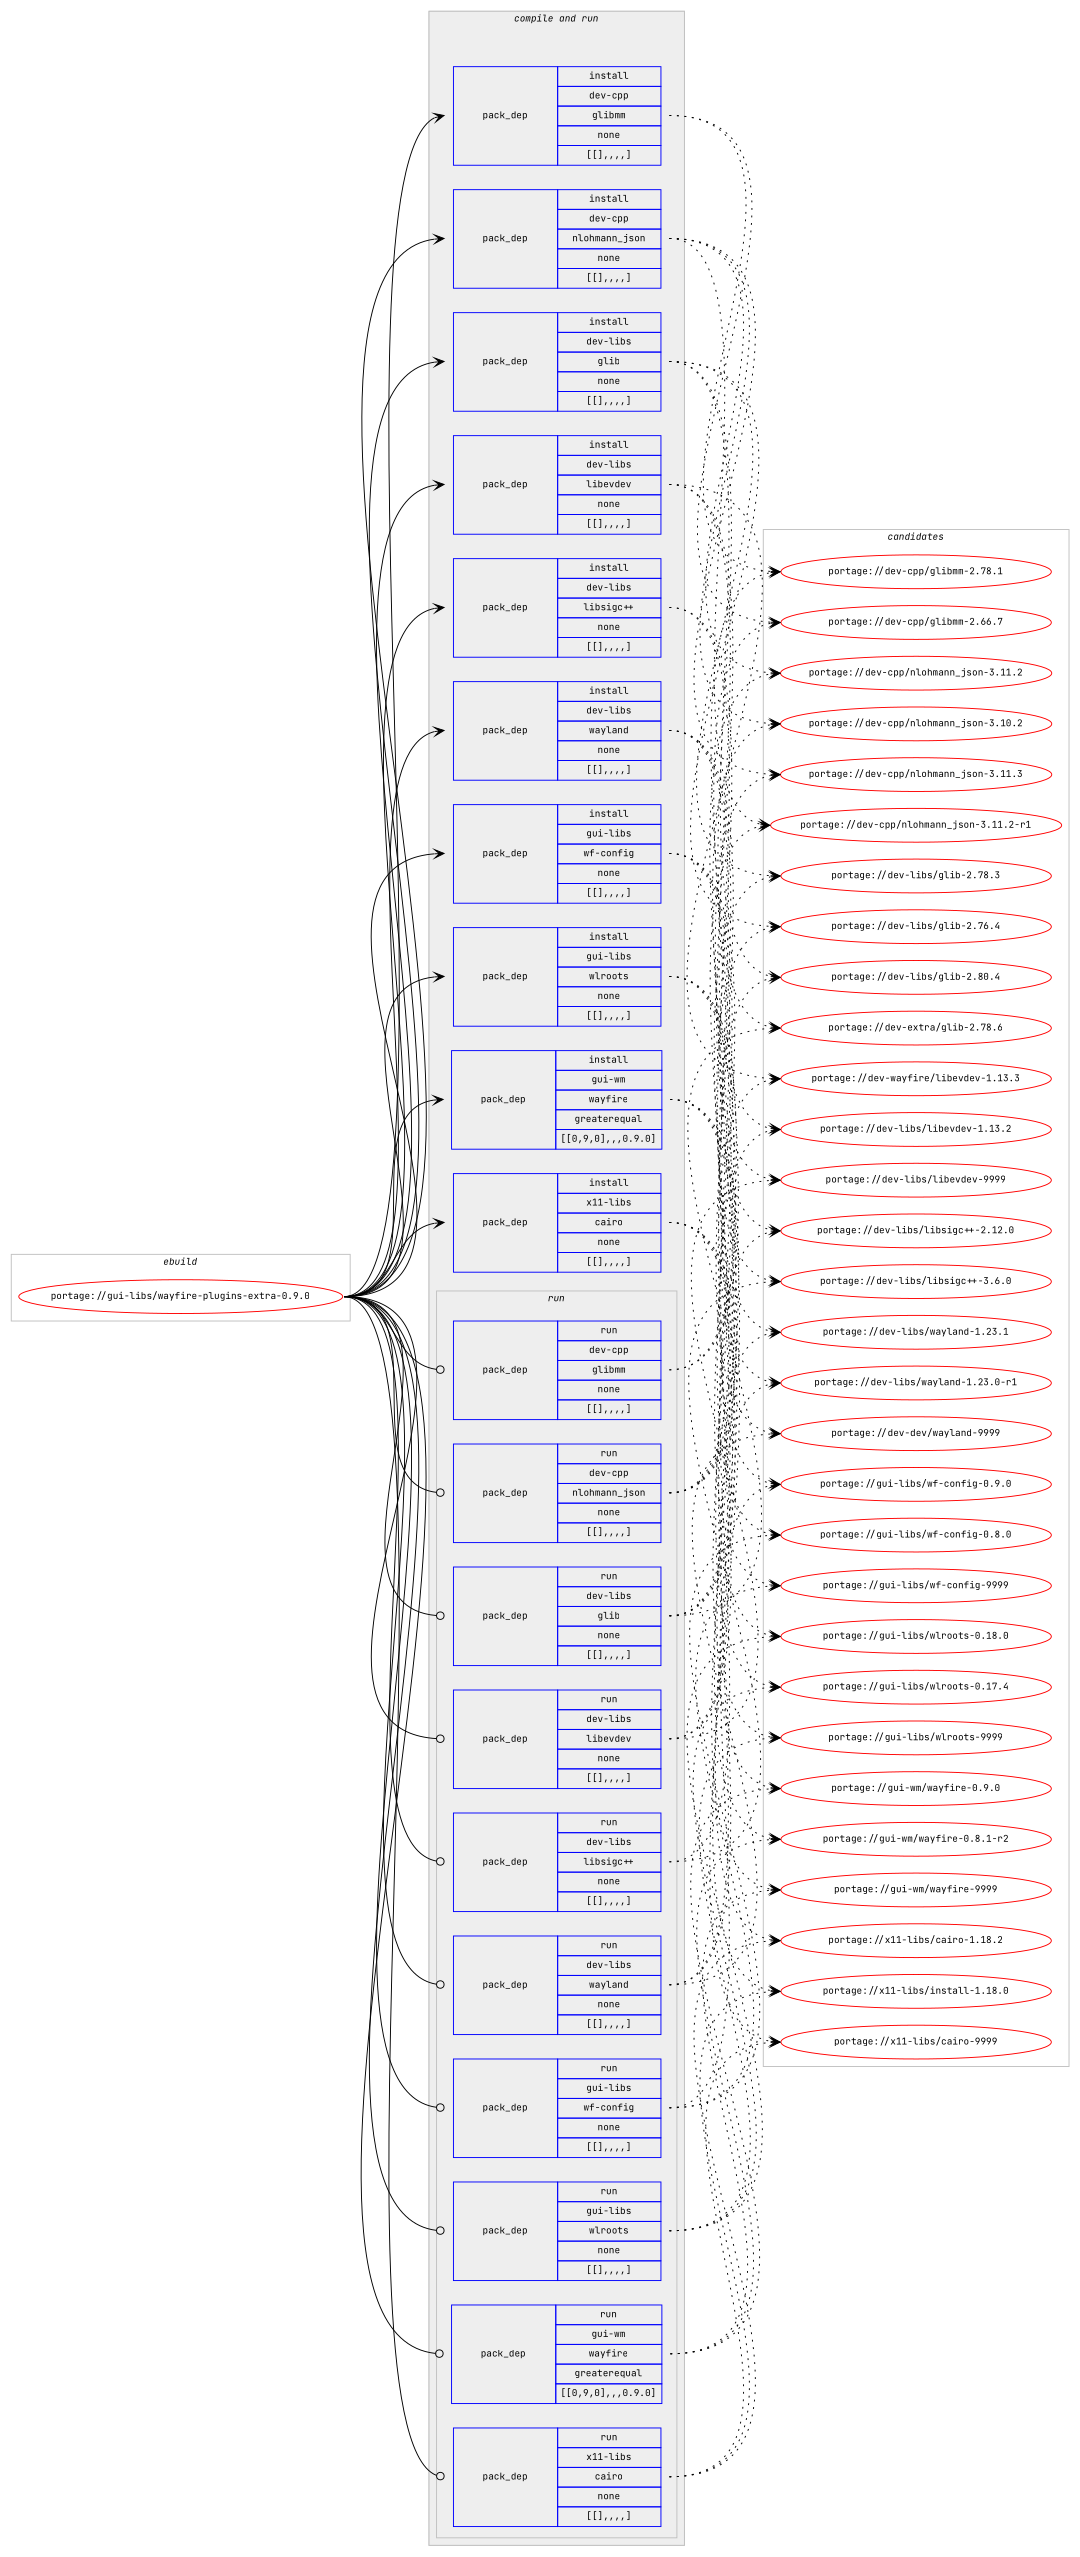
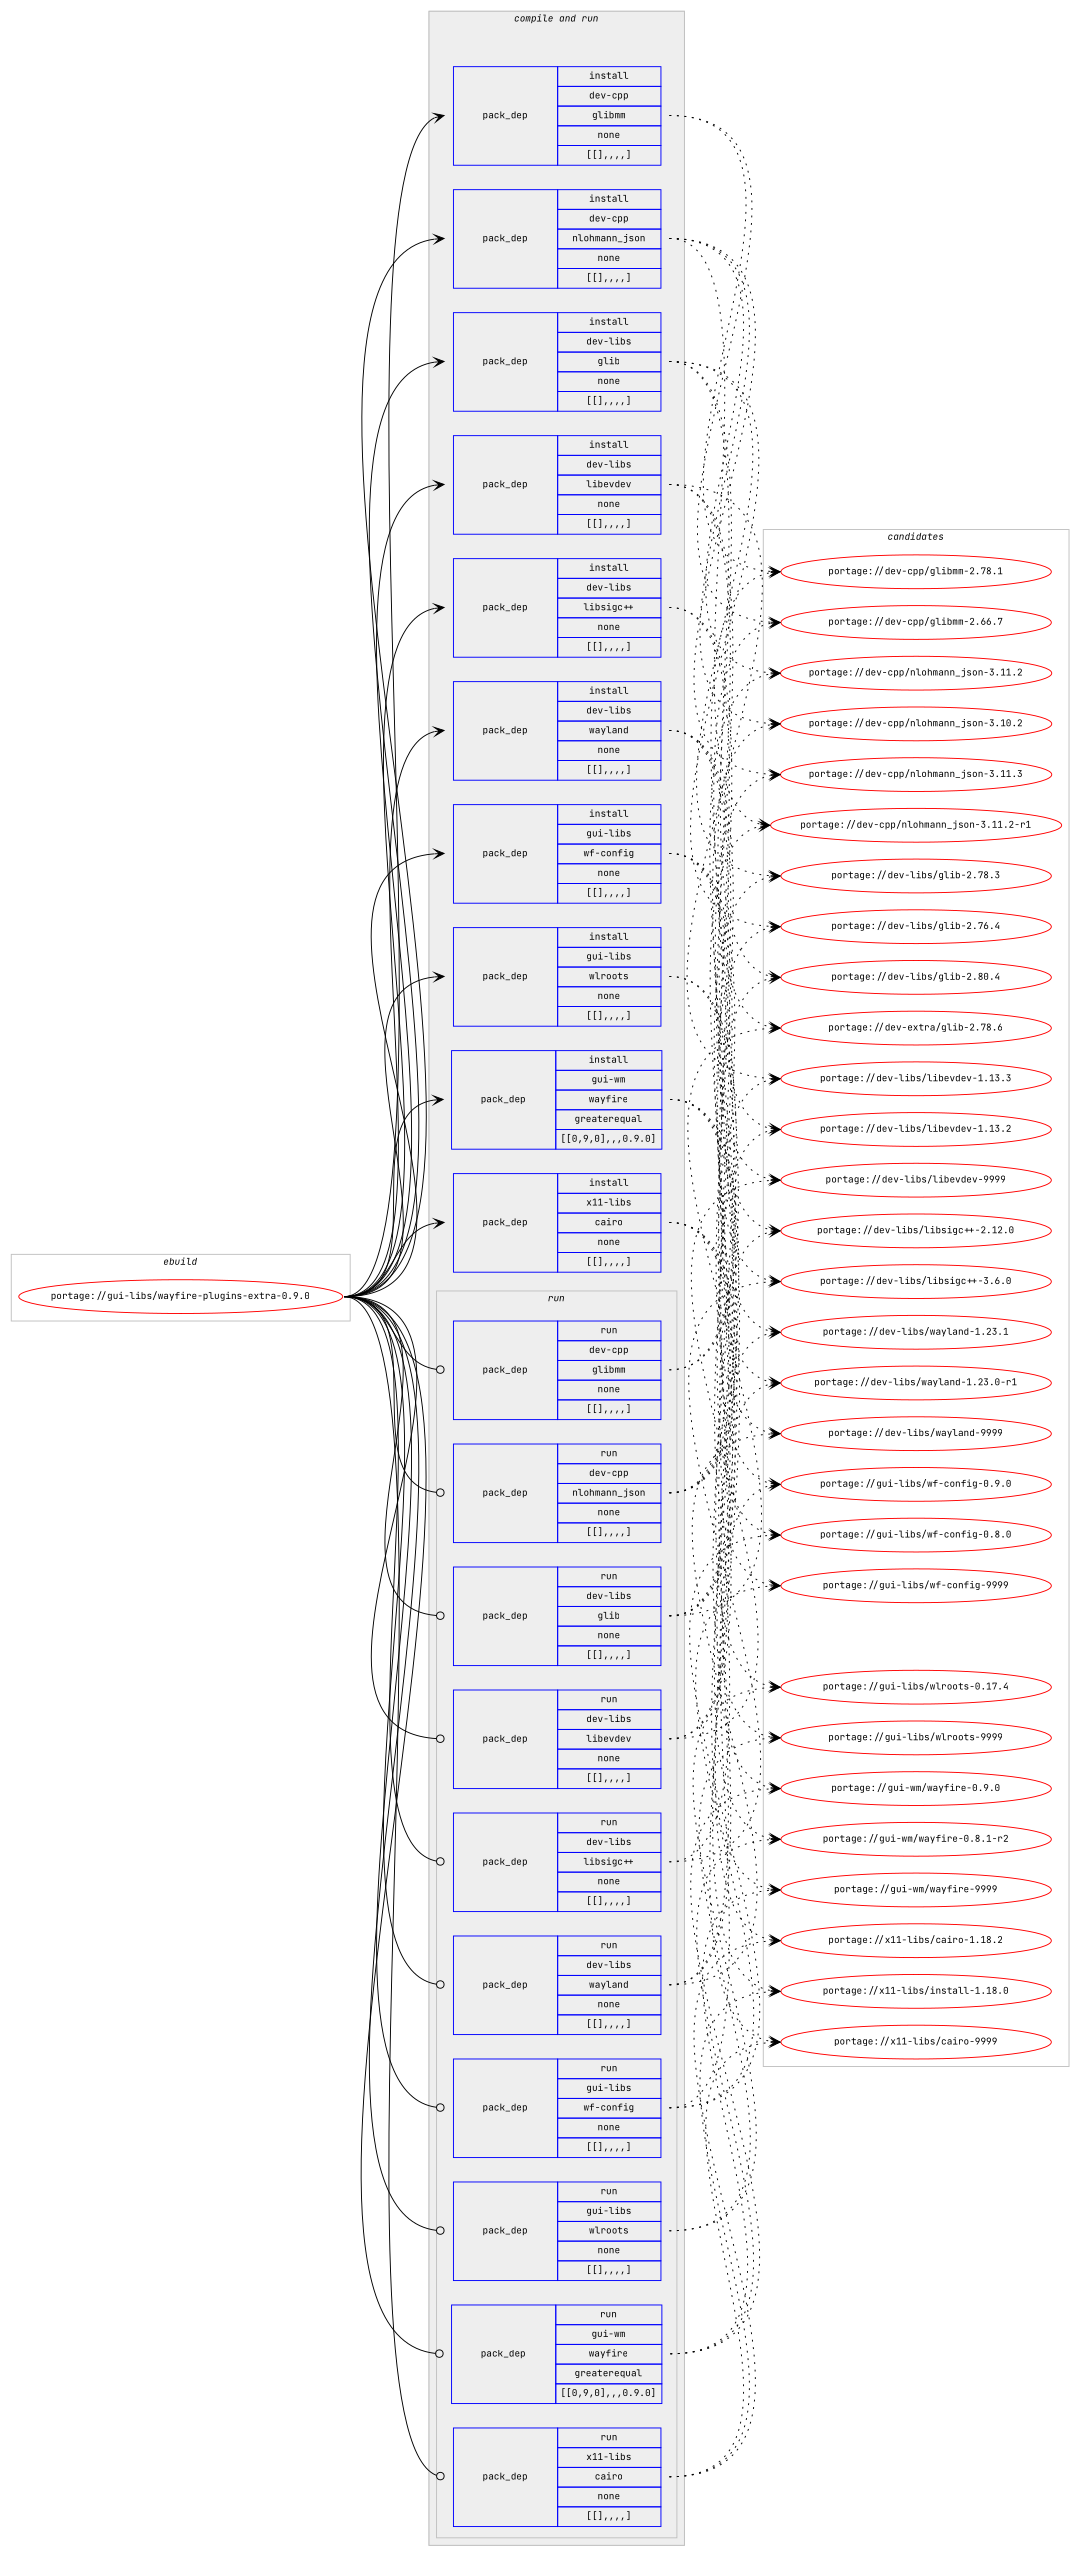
(916, 1079) -> (916, 1079)
(916, 1434) -> (916, 1434)
(916, 1636) -> none
